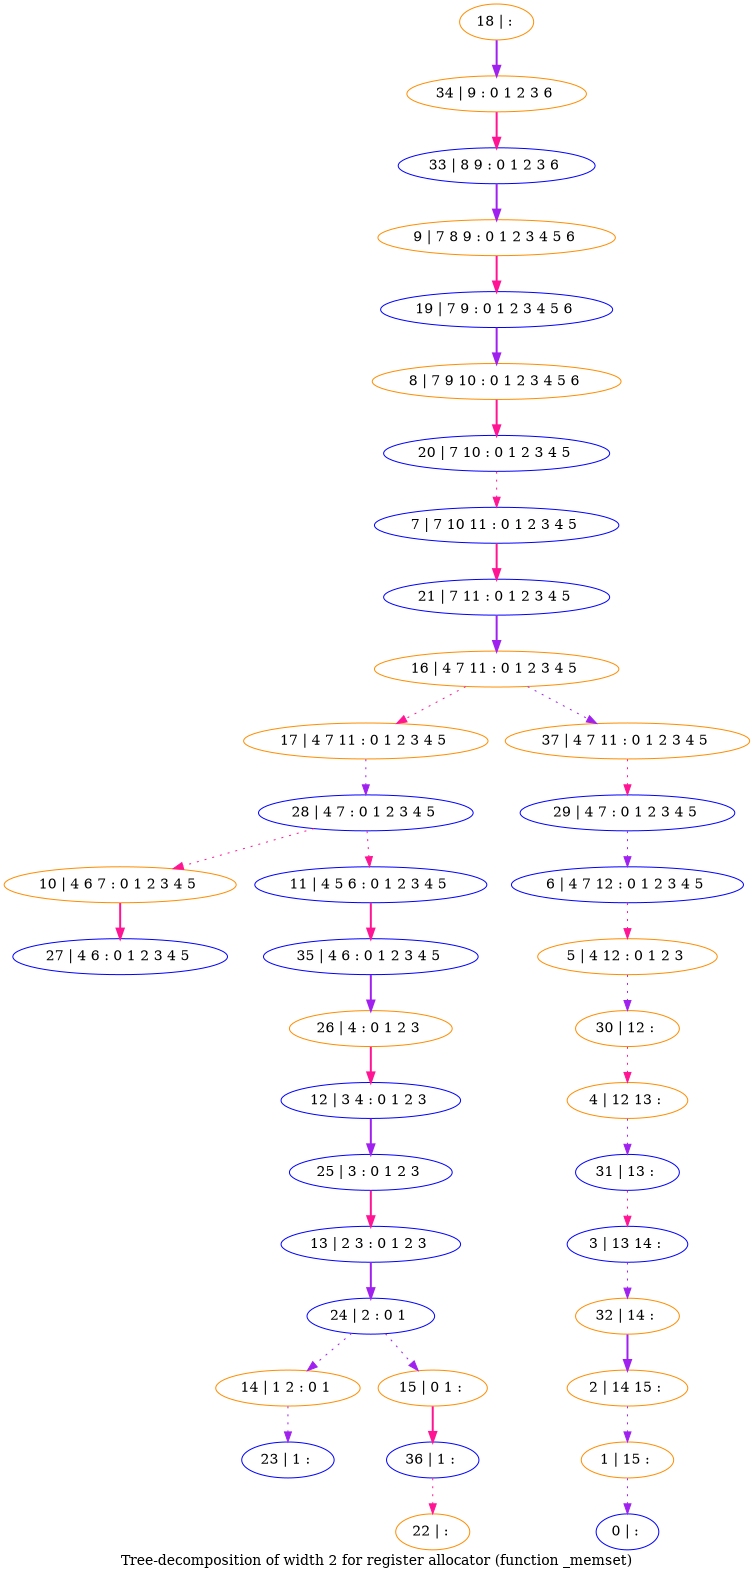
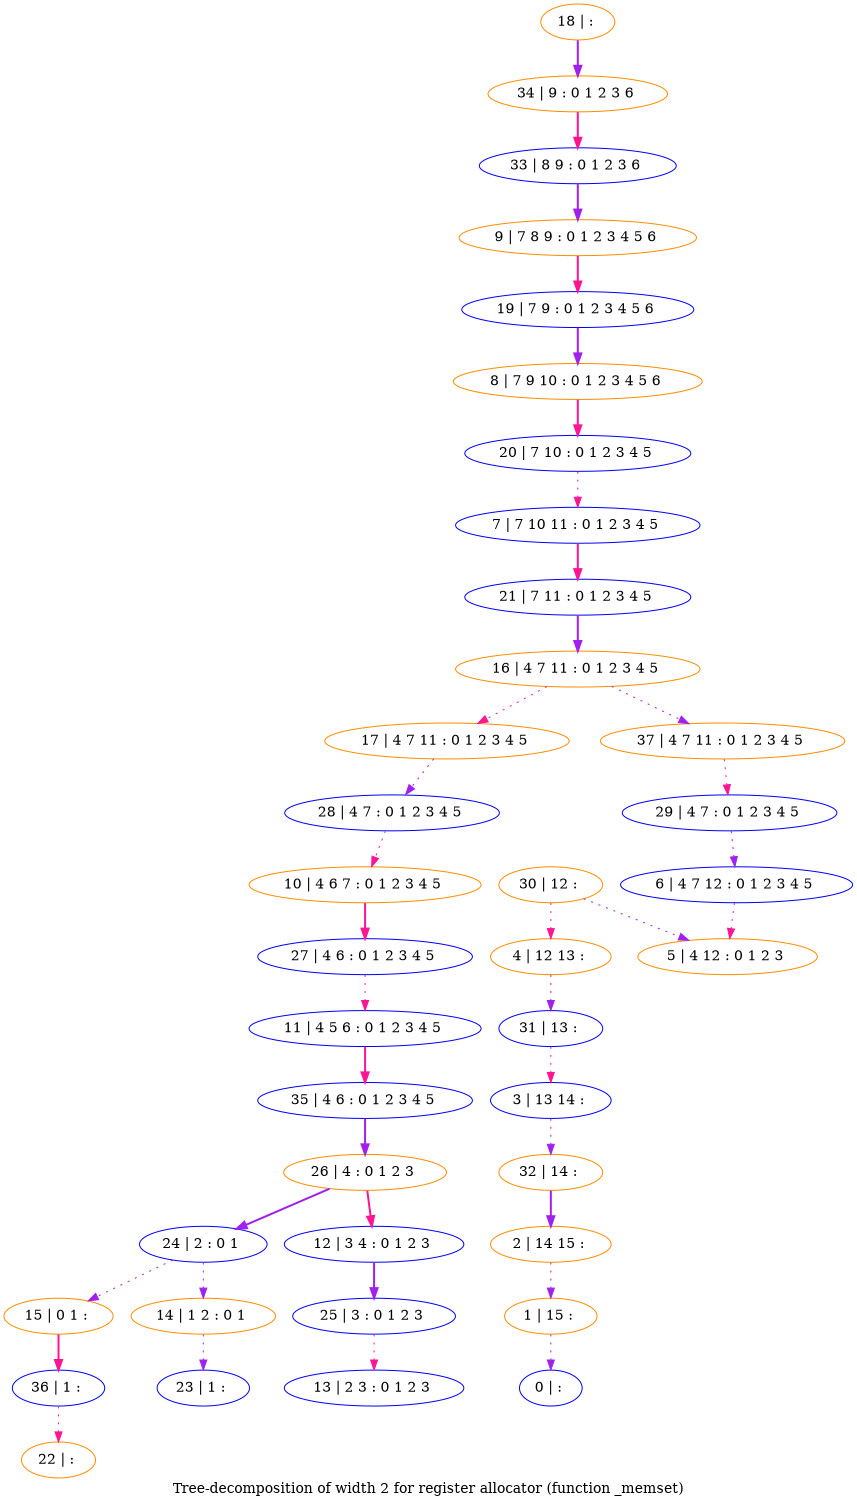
(368, 844) -> (365, 988)
(627, 988) -> (631, 918)
(371, 1203) -> (374, 1347)
(371, 1275) -> (288, 1207)
